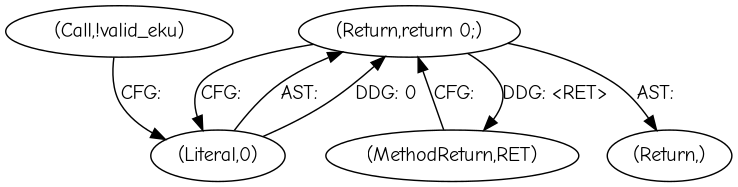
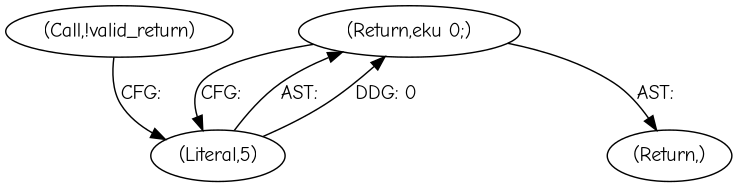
(119, 31) -> (119, 31)
(409, 31) -> (409, 31)
(218, 156) -> (218, 156)
(452, 156) -> none
